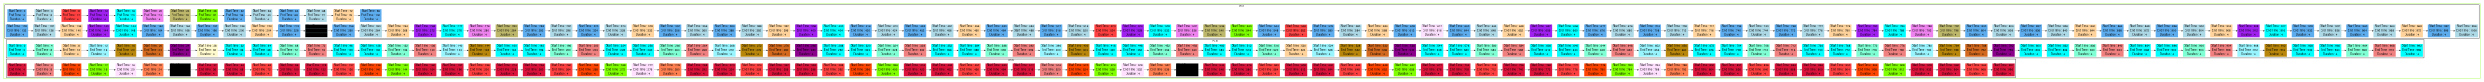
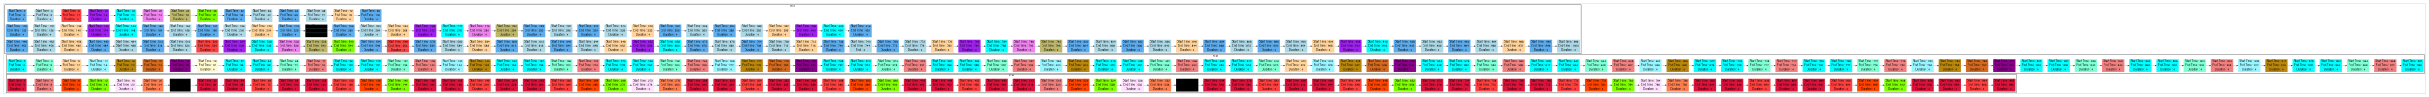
(888, 31) -> none
(1432, 31) -> (534, 46)
(1759, 35) -> (861, 50)
